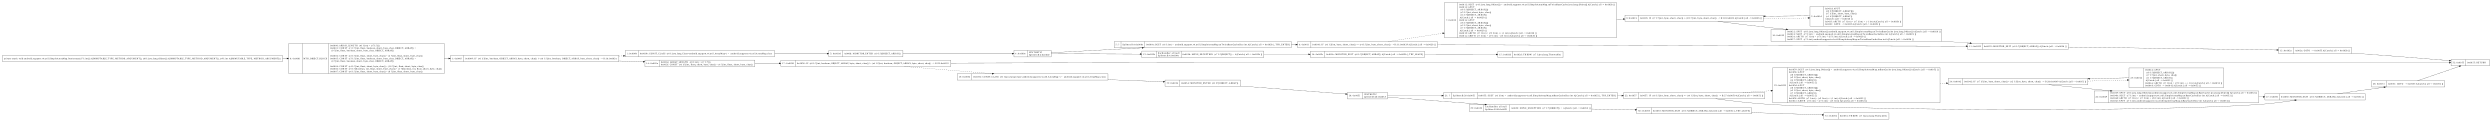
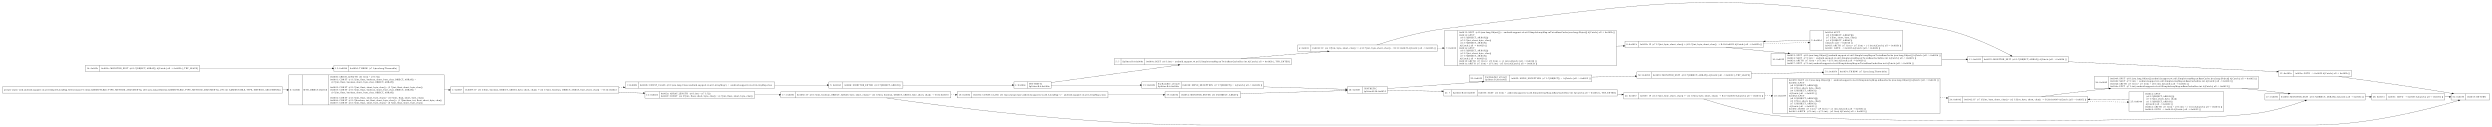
(1286, 54) -> (1305, 88)
